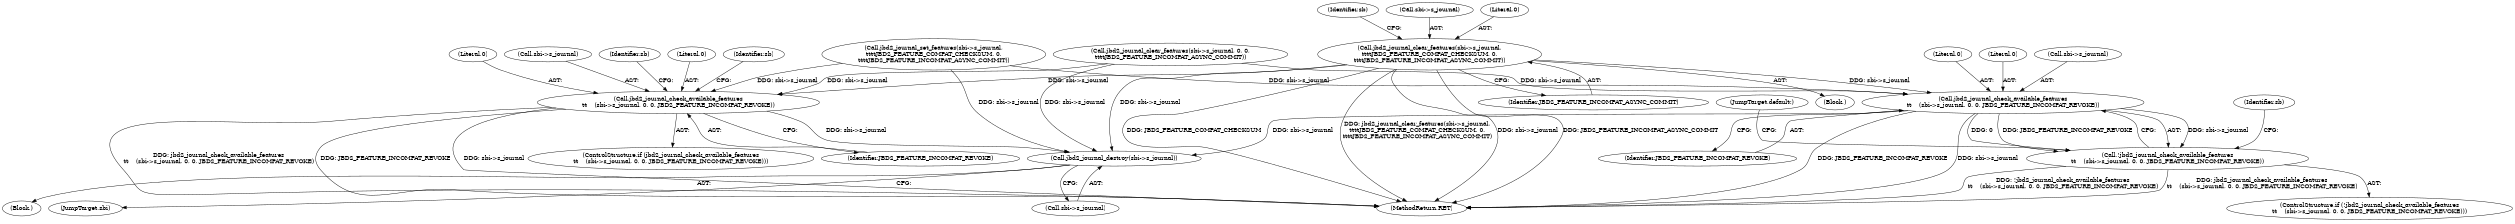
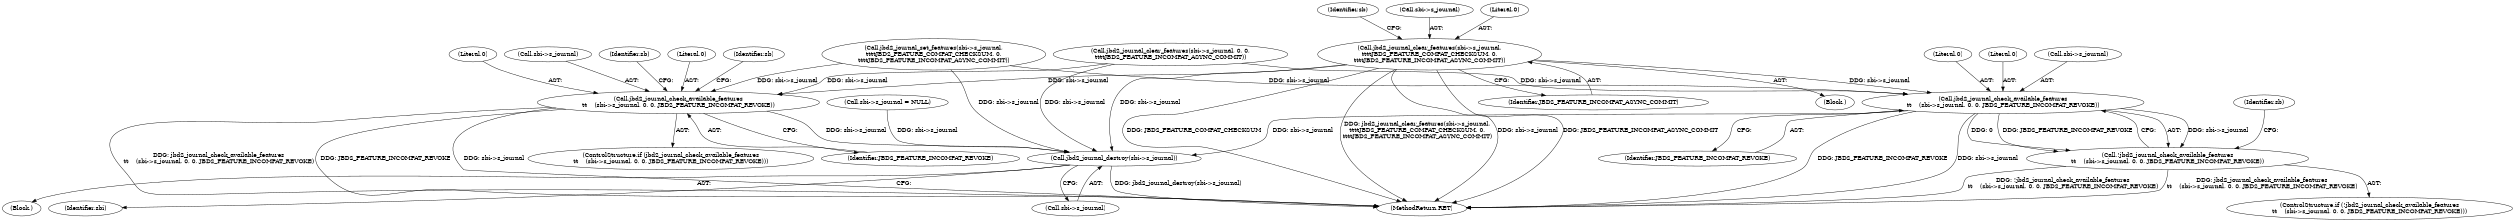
none -> (888, 102)
(1762, 102) -> none
none -> (1231, 202)
(85, 208) -> (85, 208)
